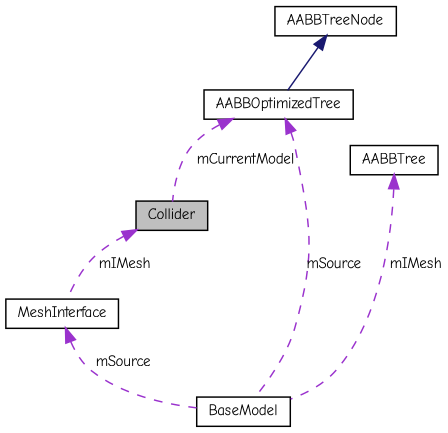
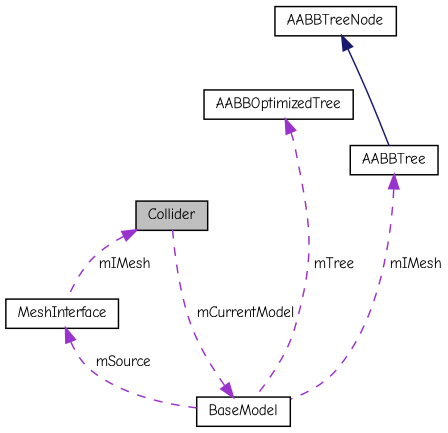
(303, 69) -> (369, 97)
(185, 156) -> (187, 312)
(332, 265) -> (332, 265)
